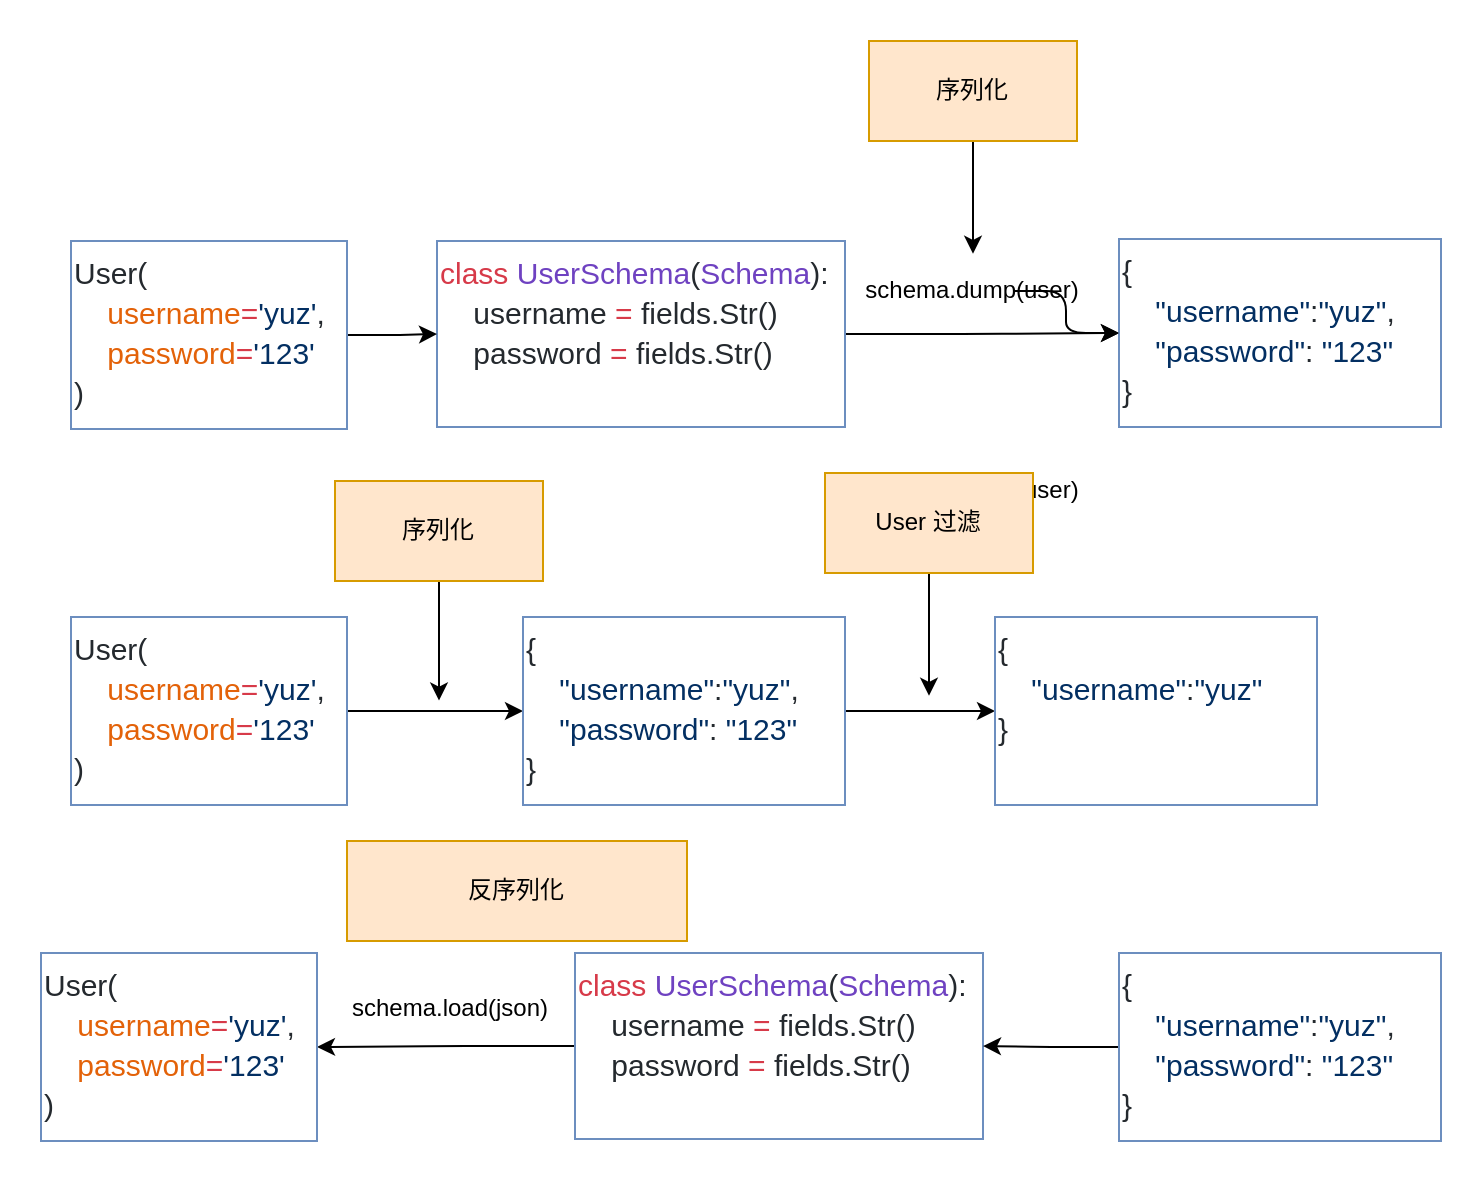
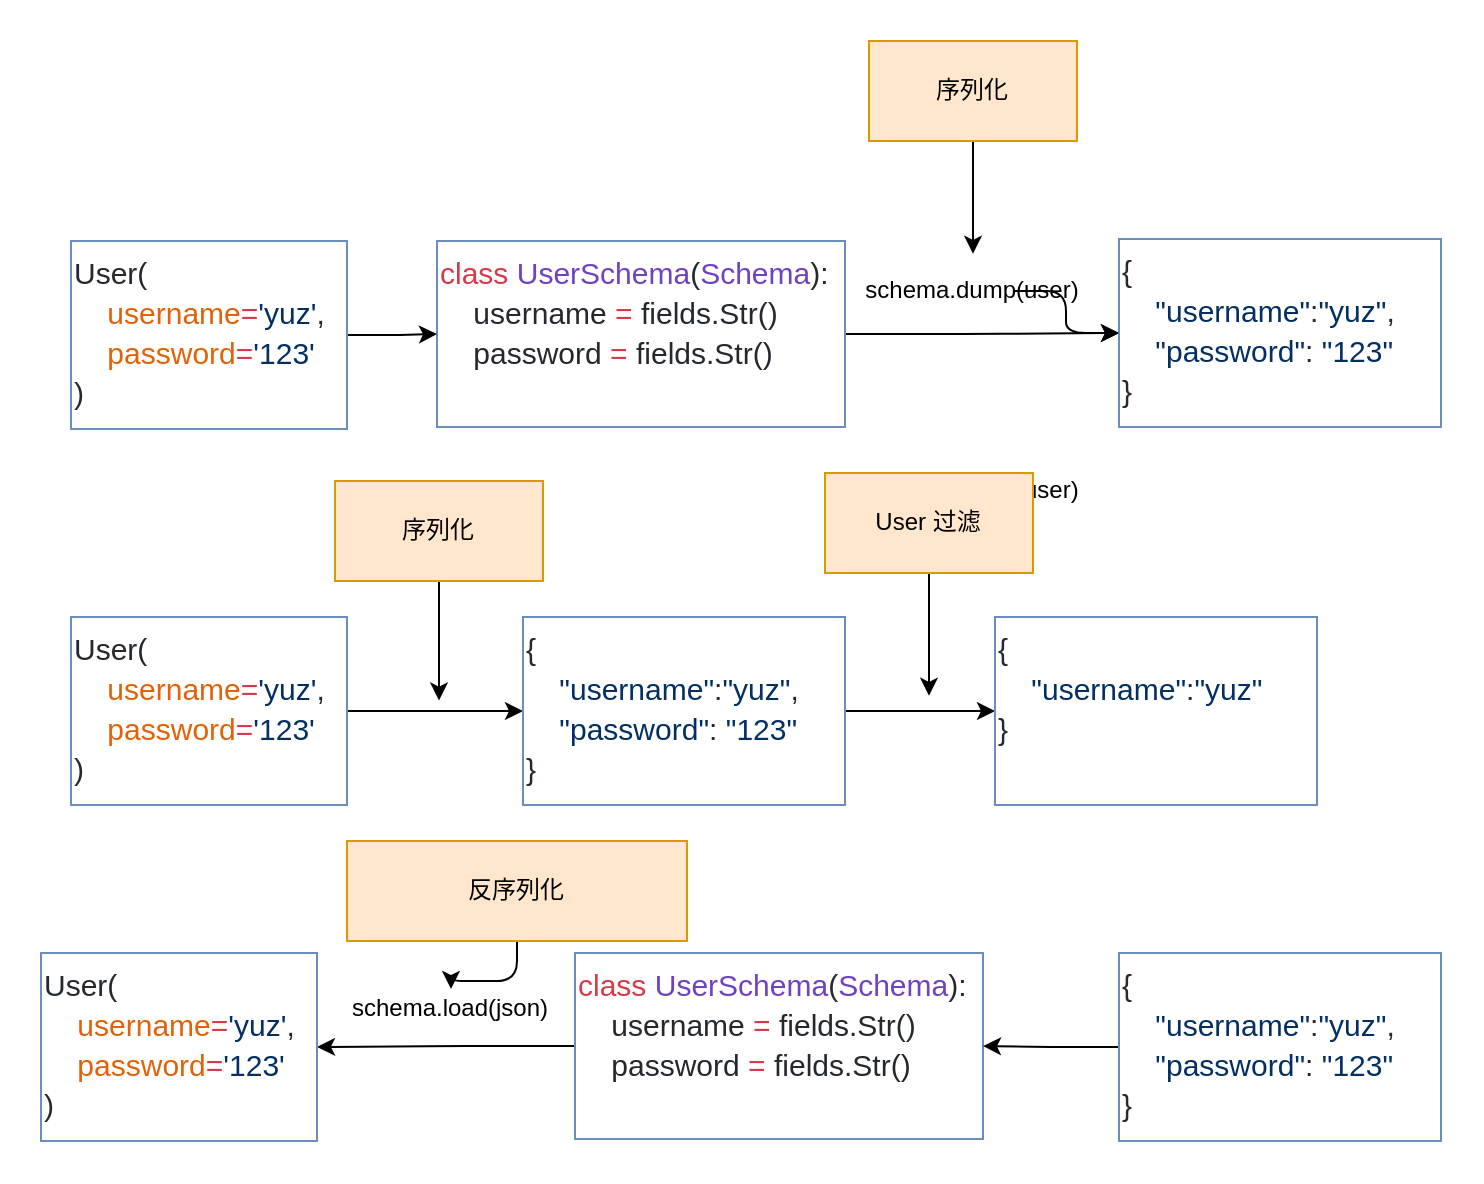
none -> (497, 981)
